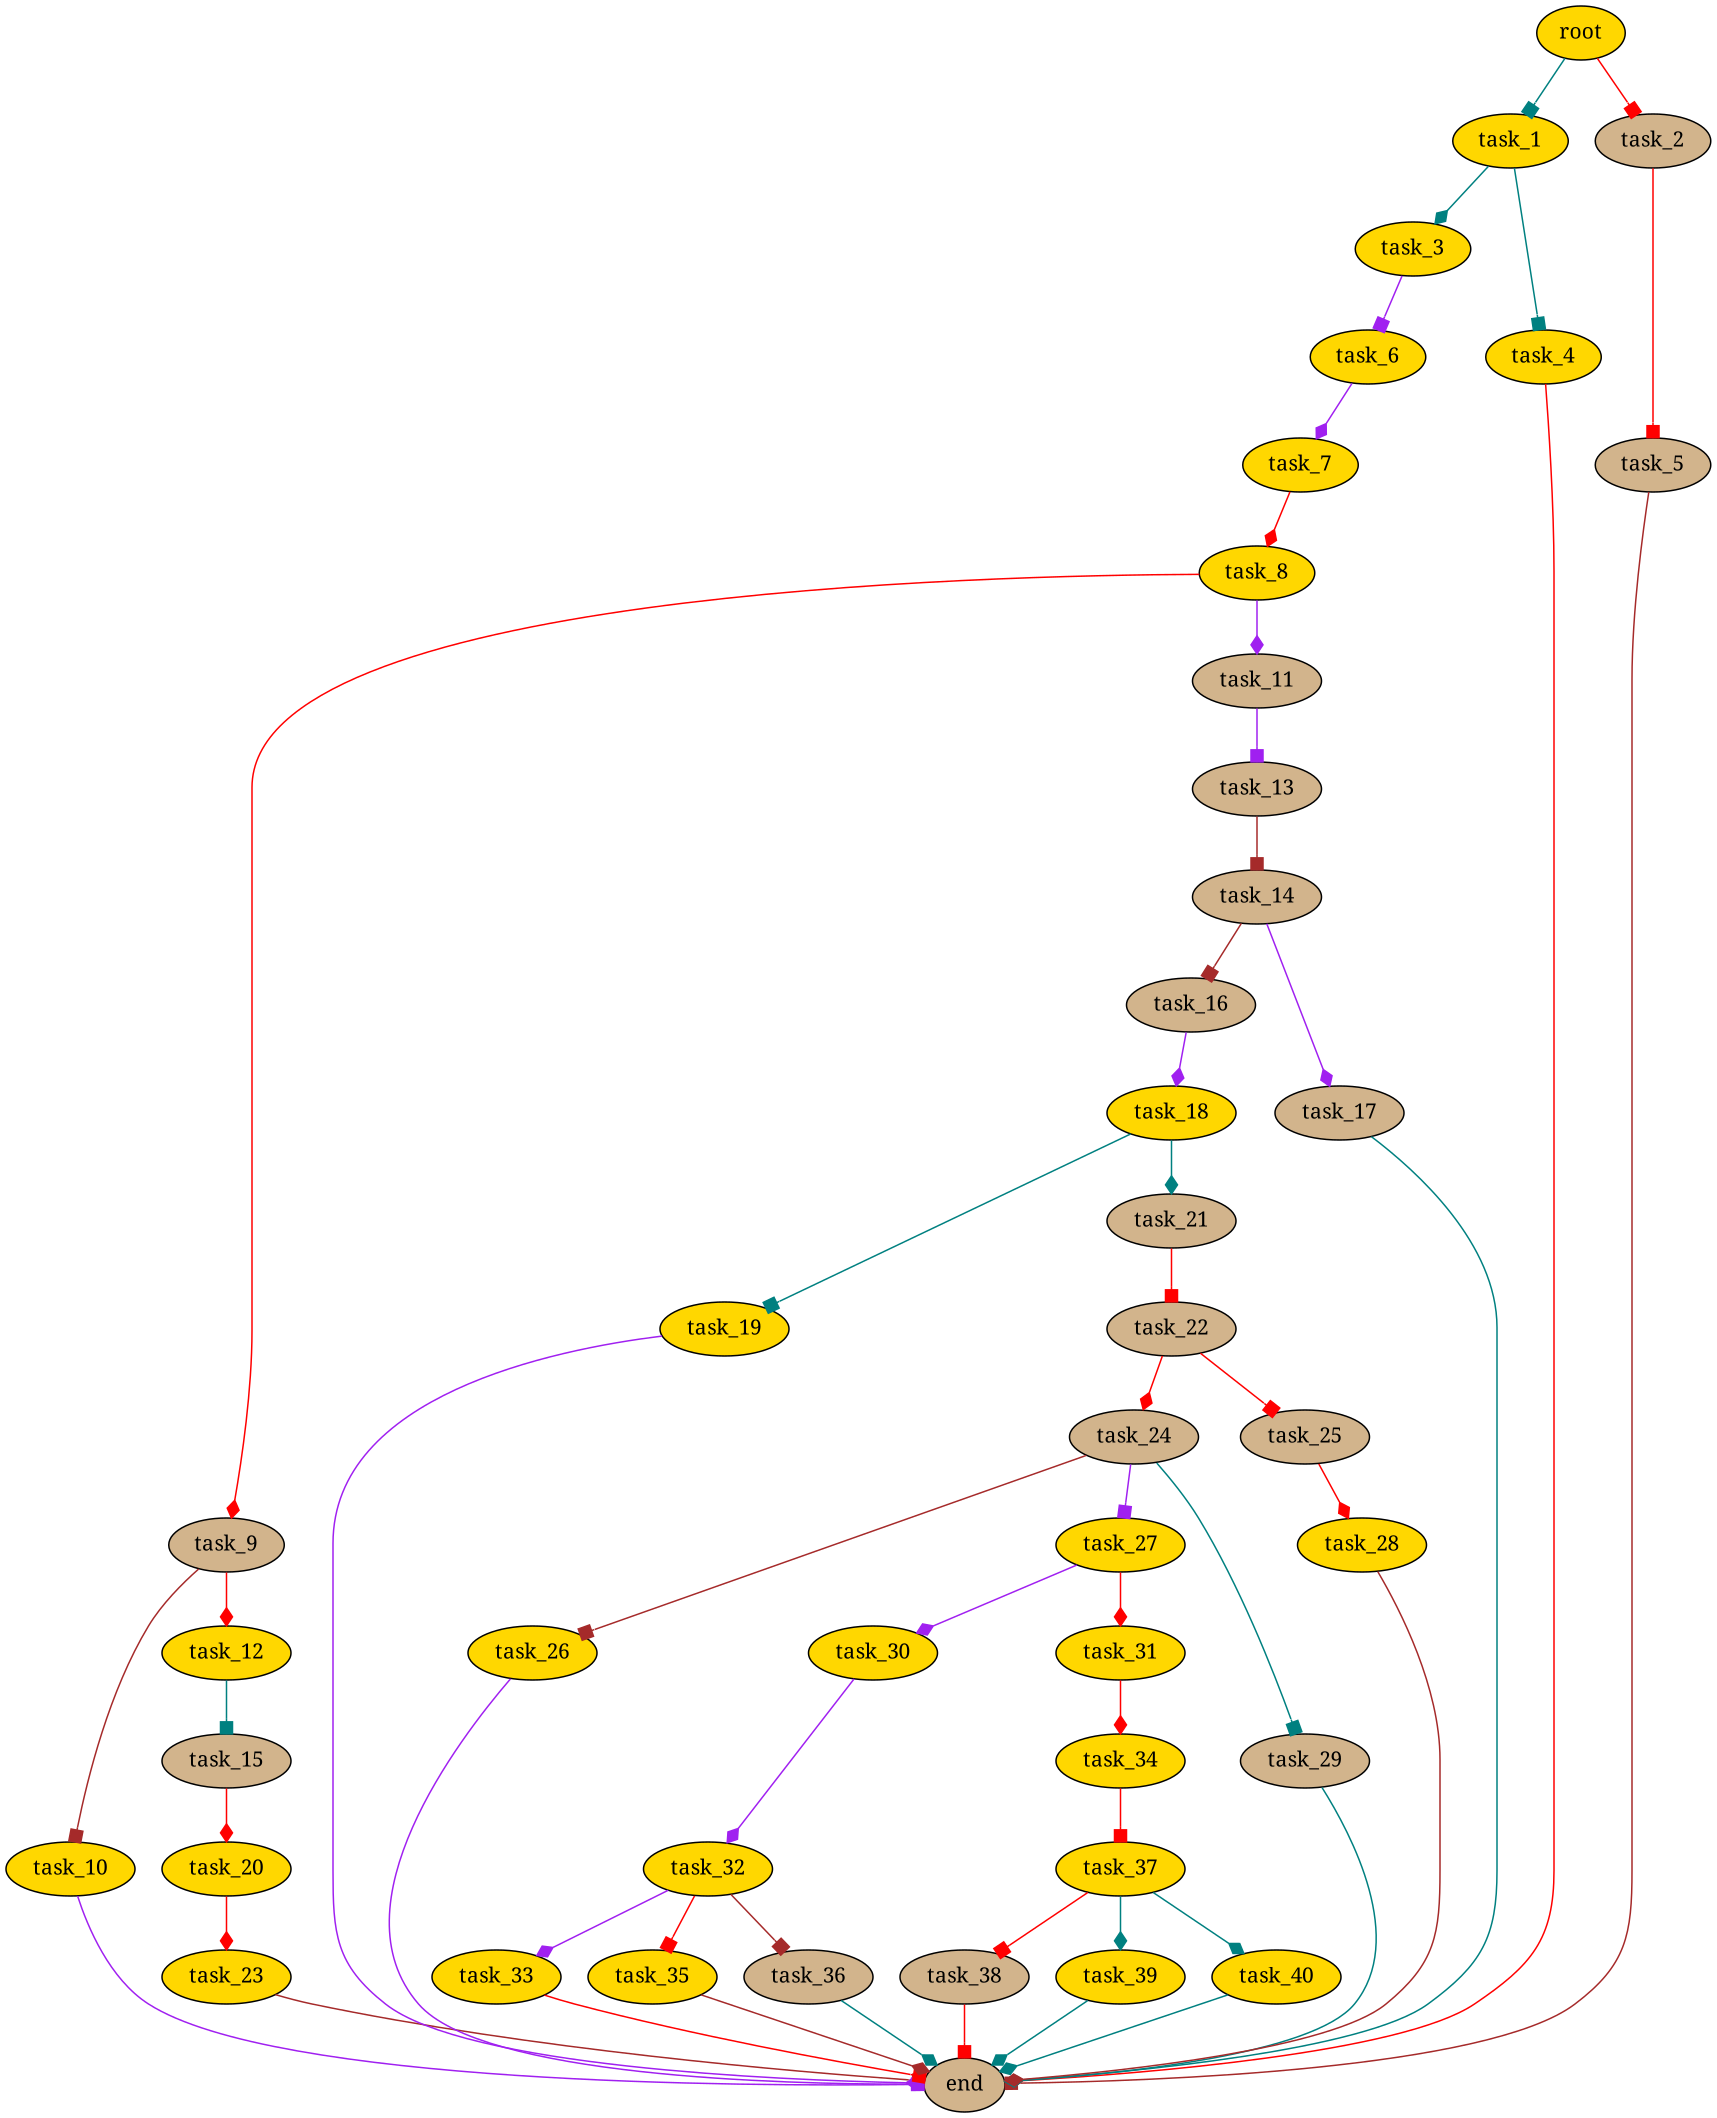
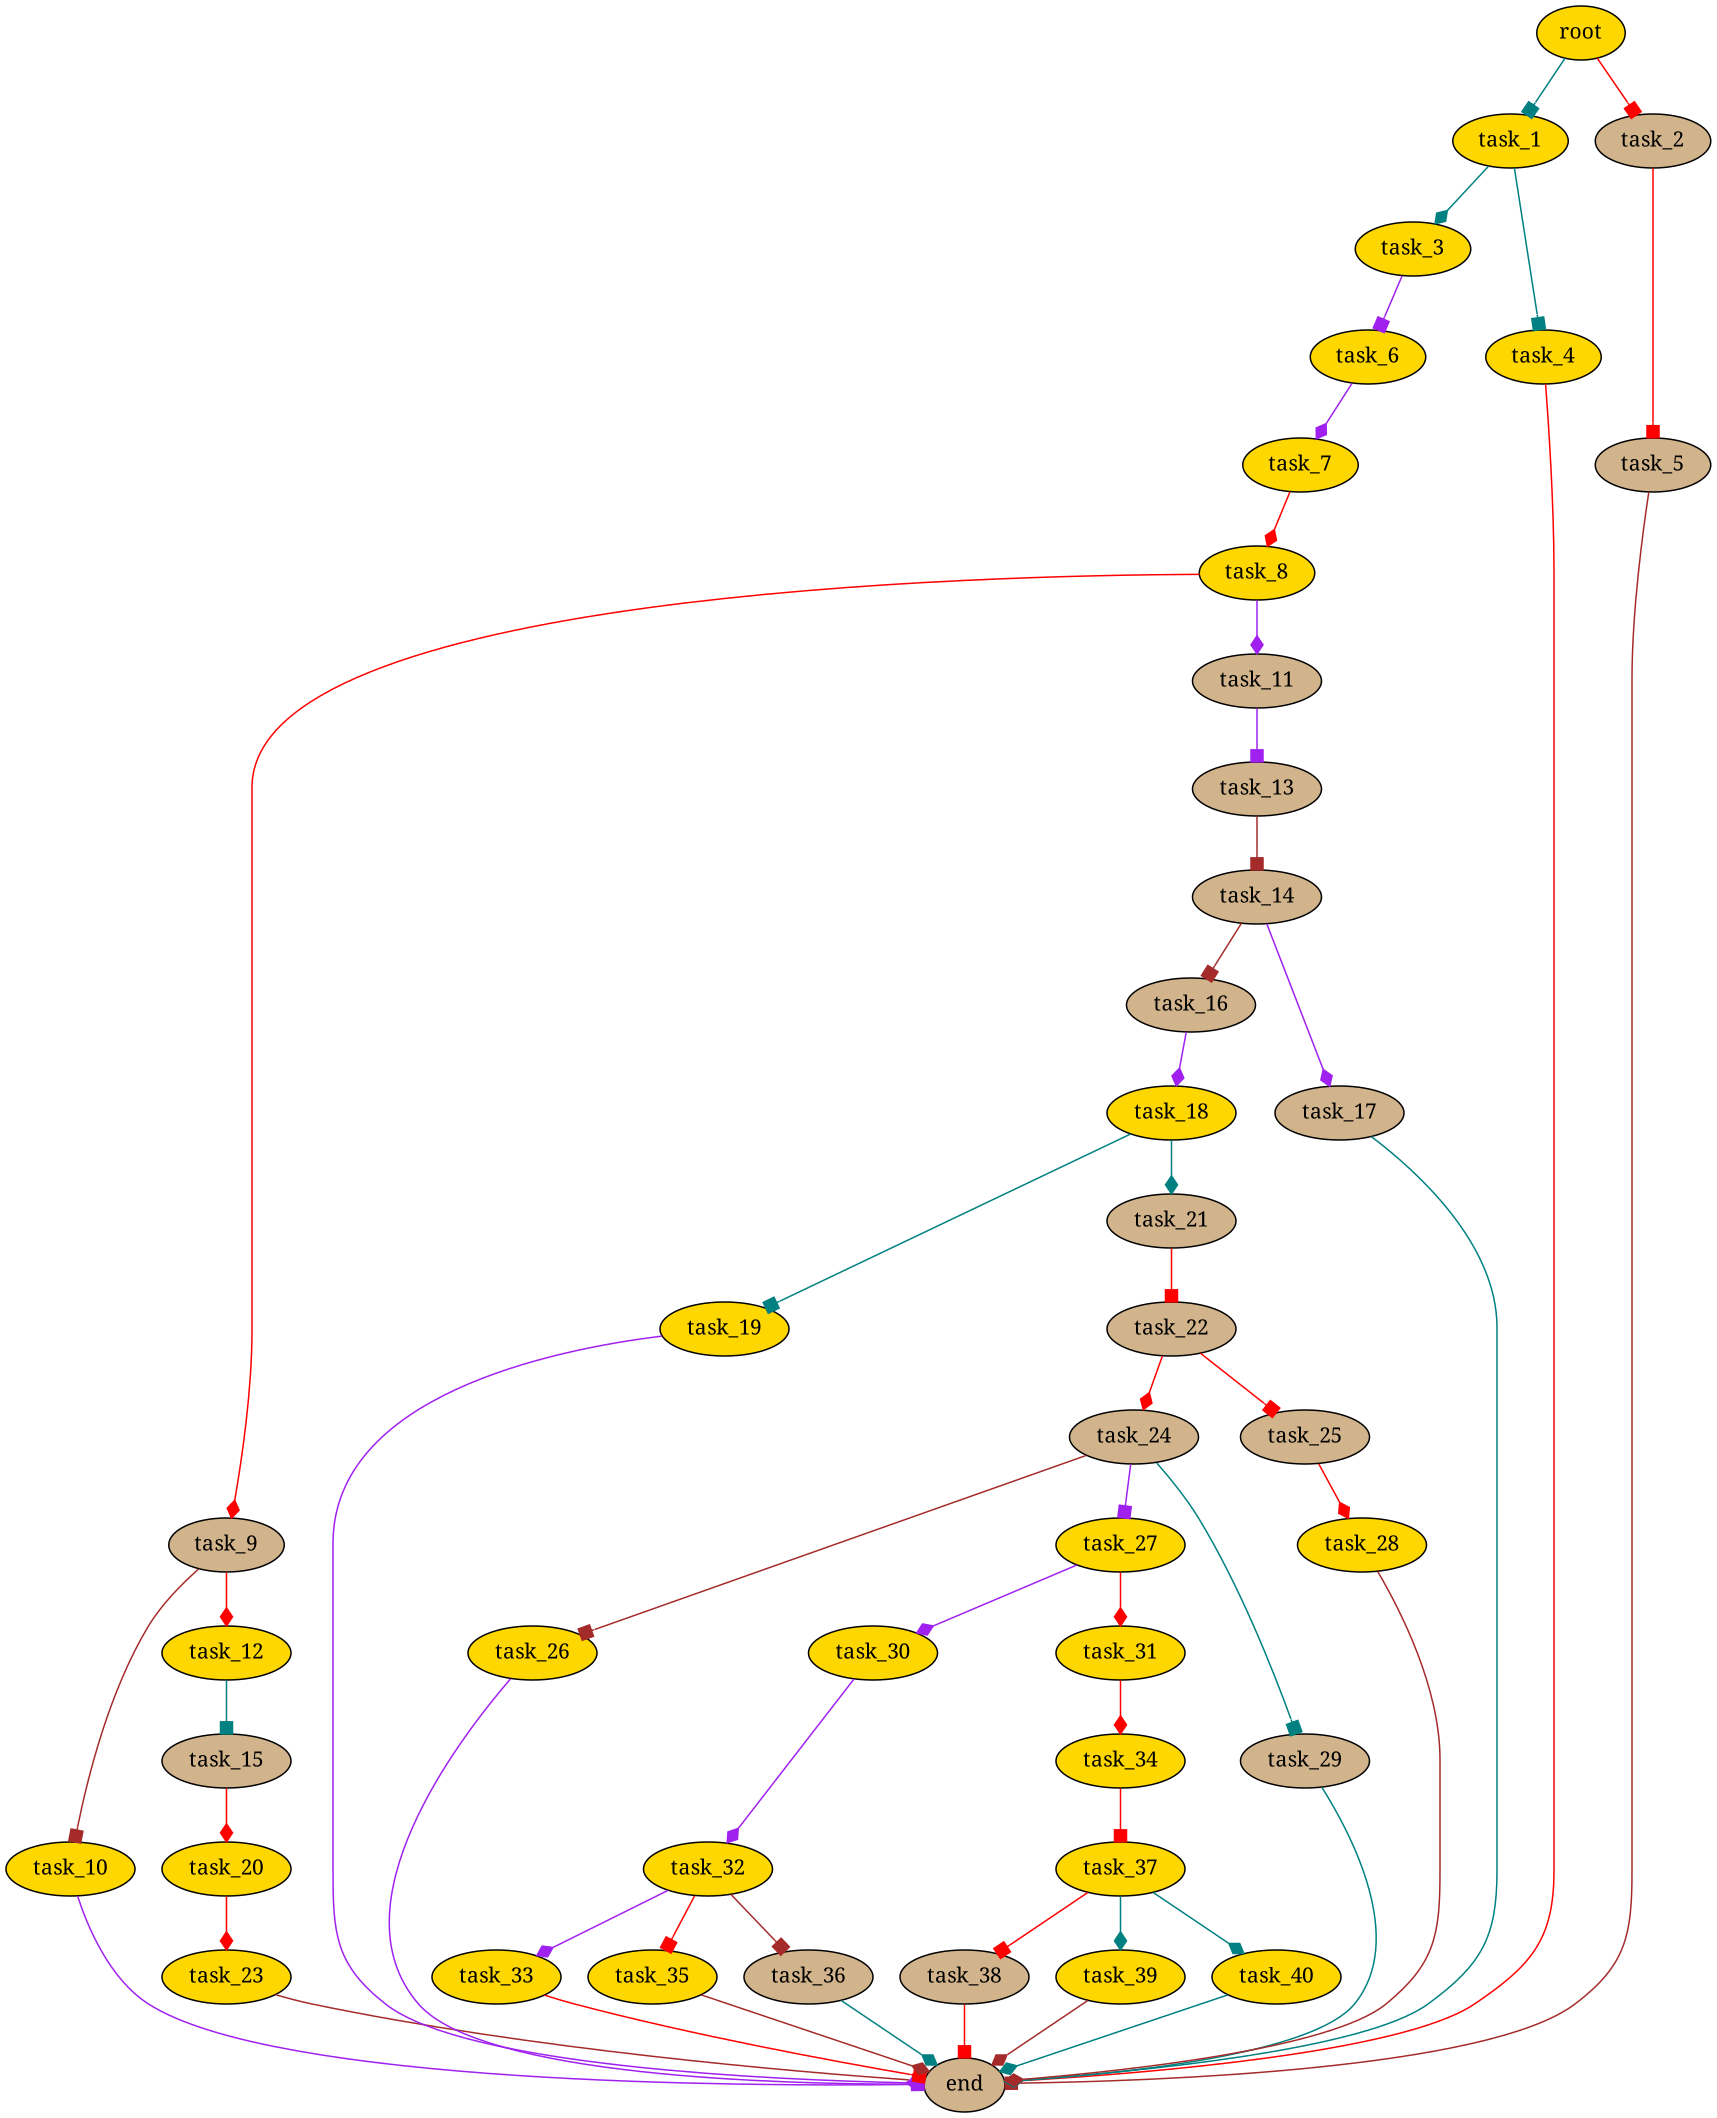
(1048, 2028) -> (1048, 2028)
